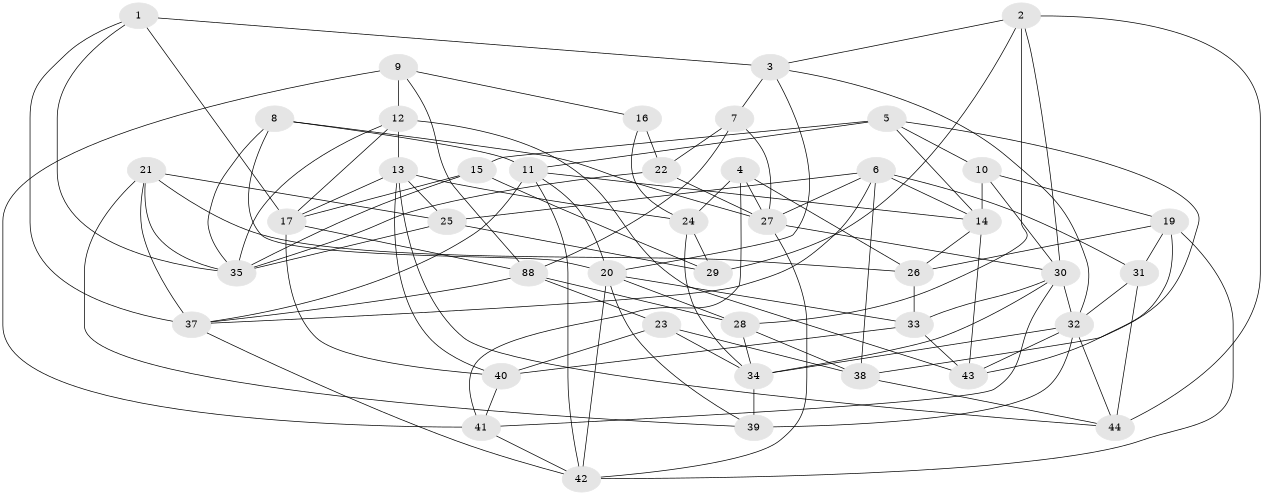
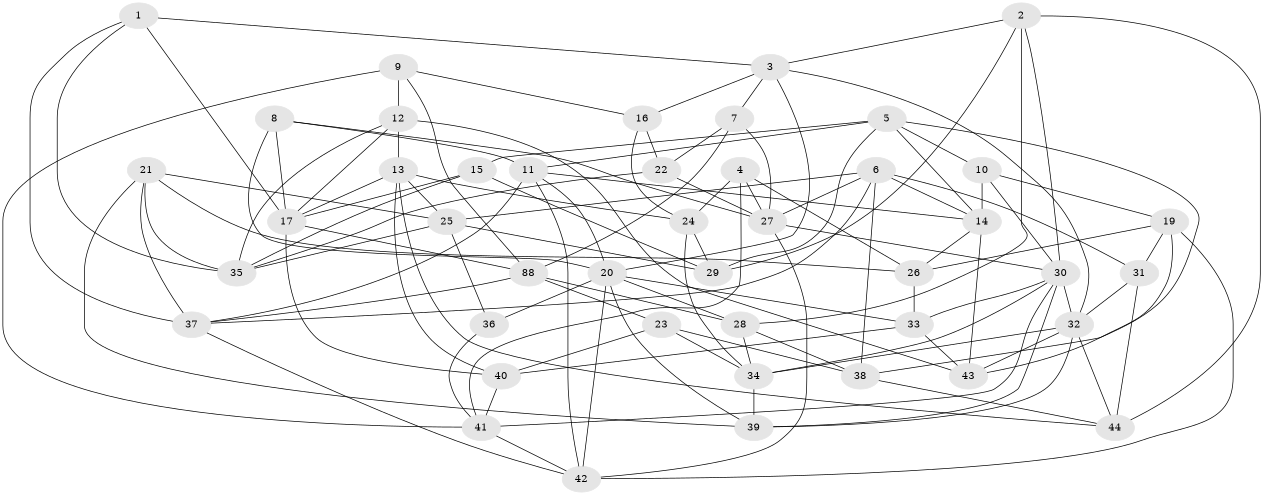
none -> (706, 93)
(216, 190) -> (281, 170)
none -> (831, 214)
none -> (489, 325)
none -> (970, 408)
